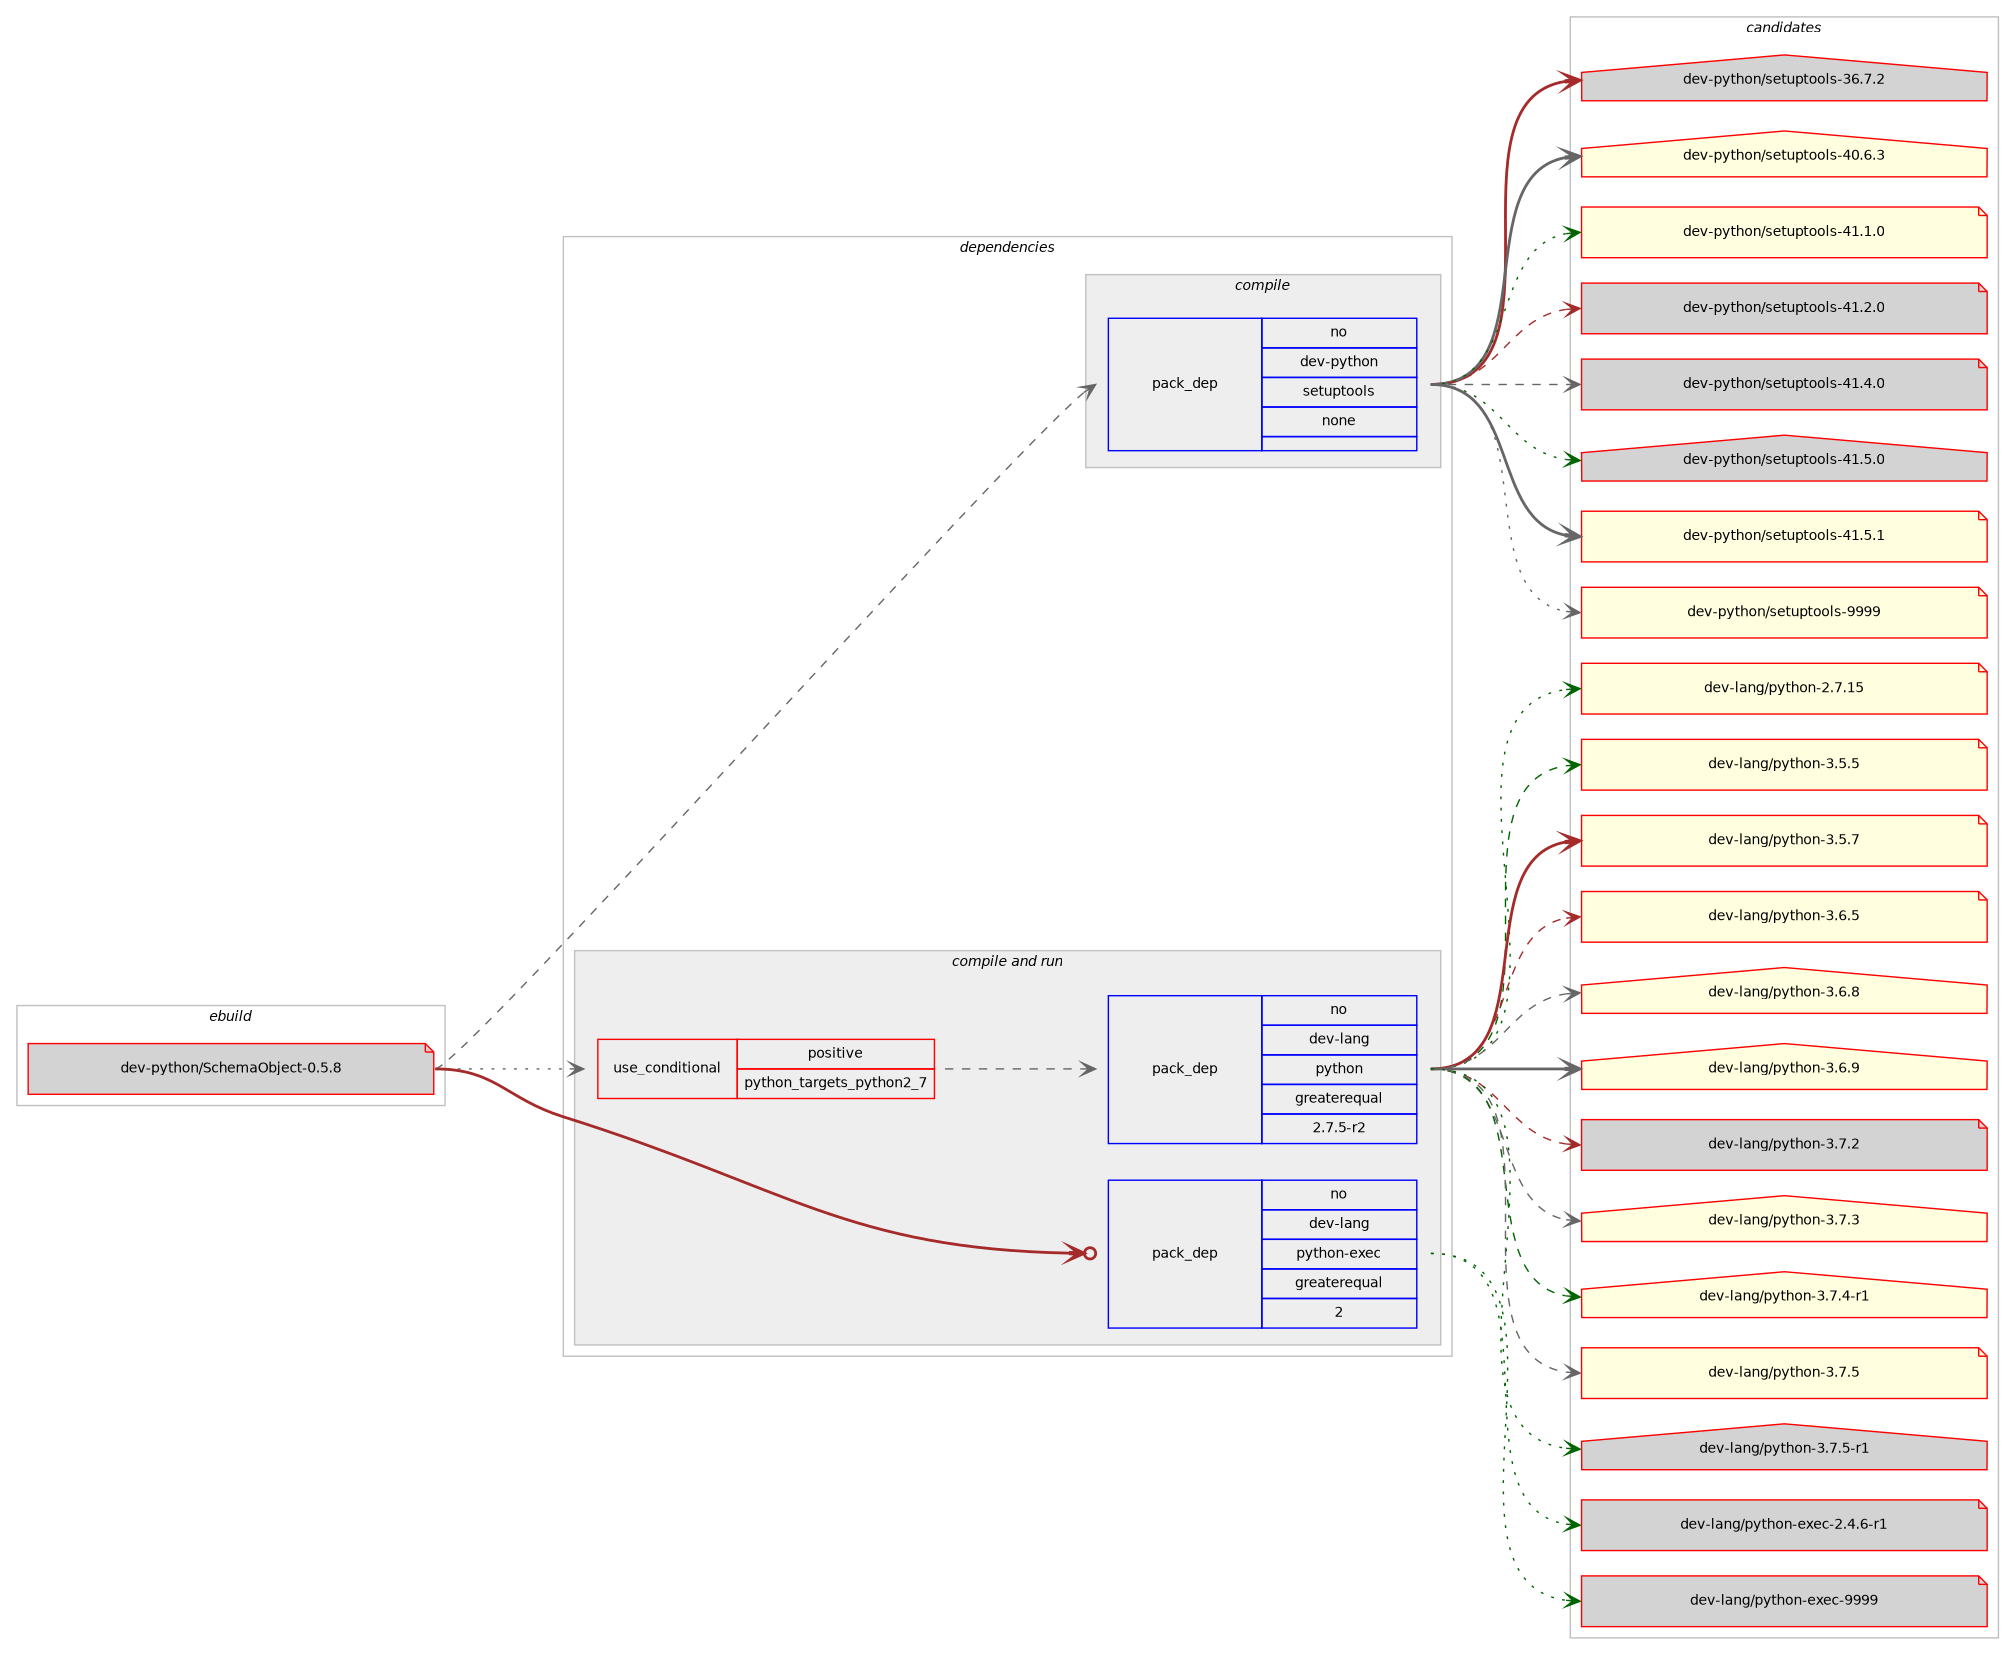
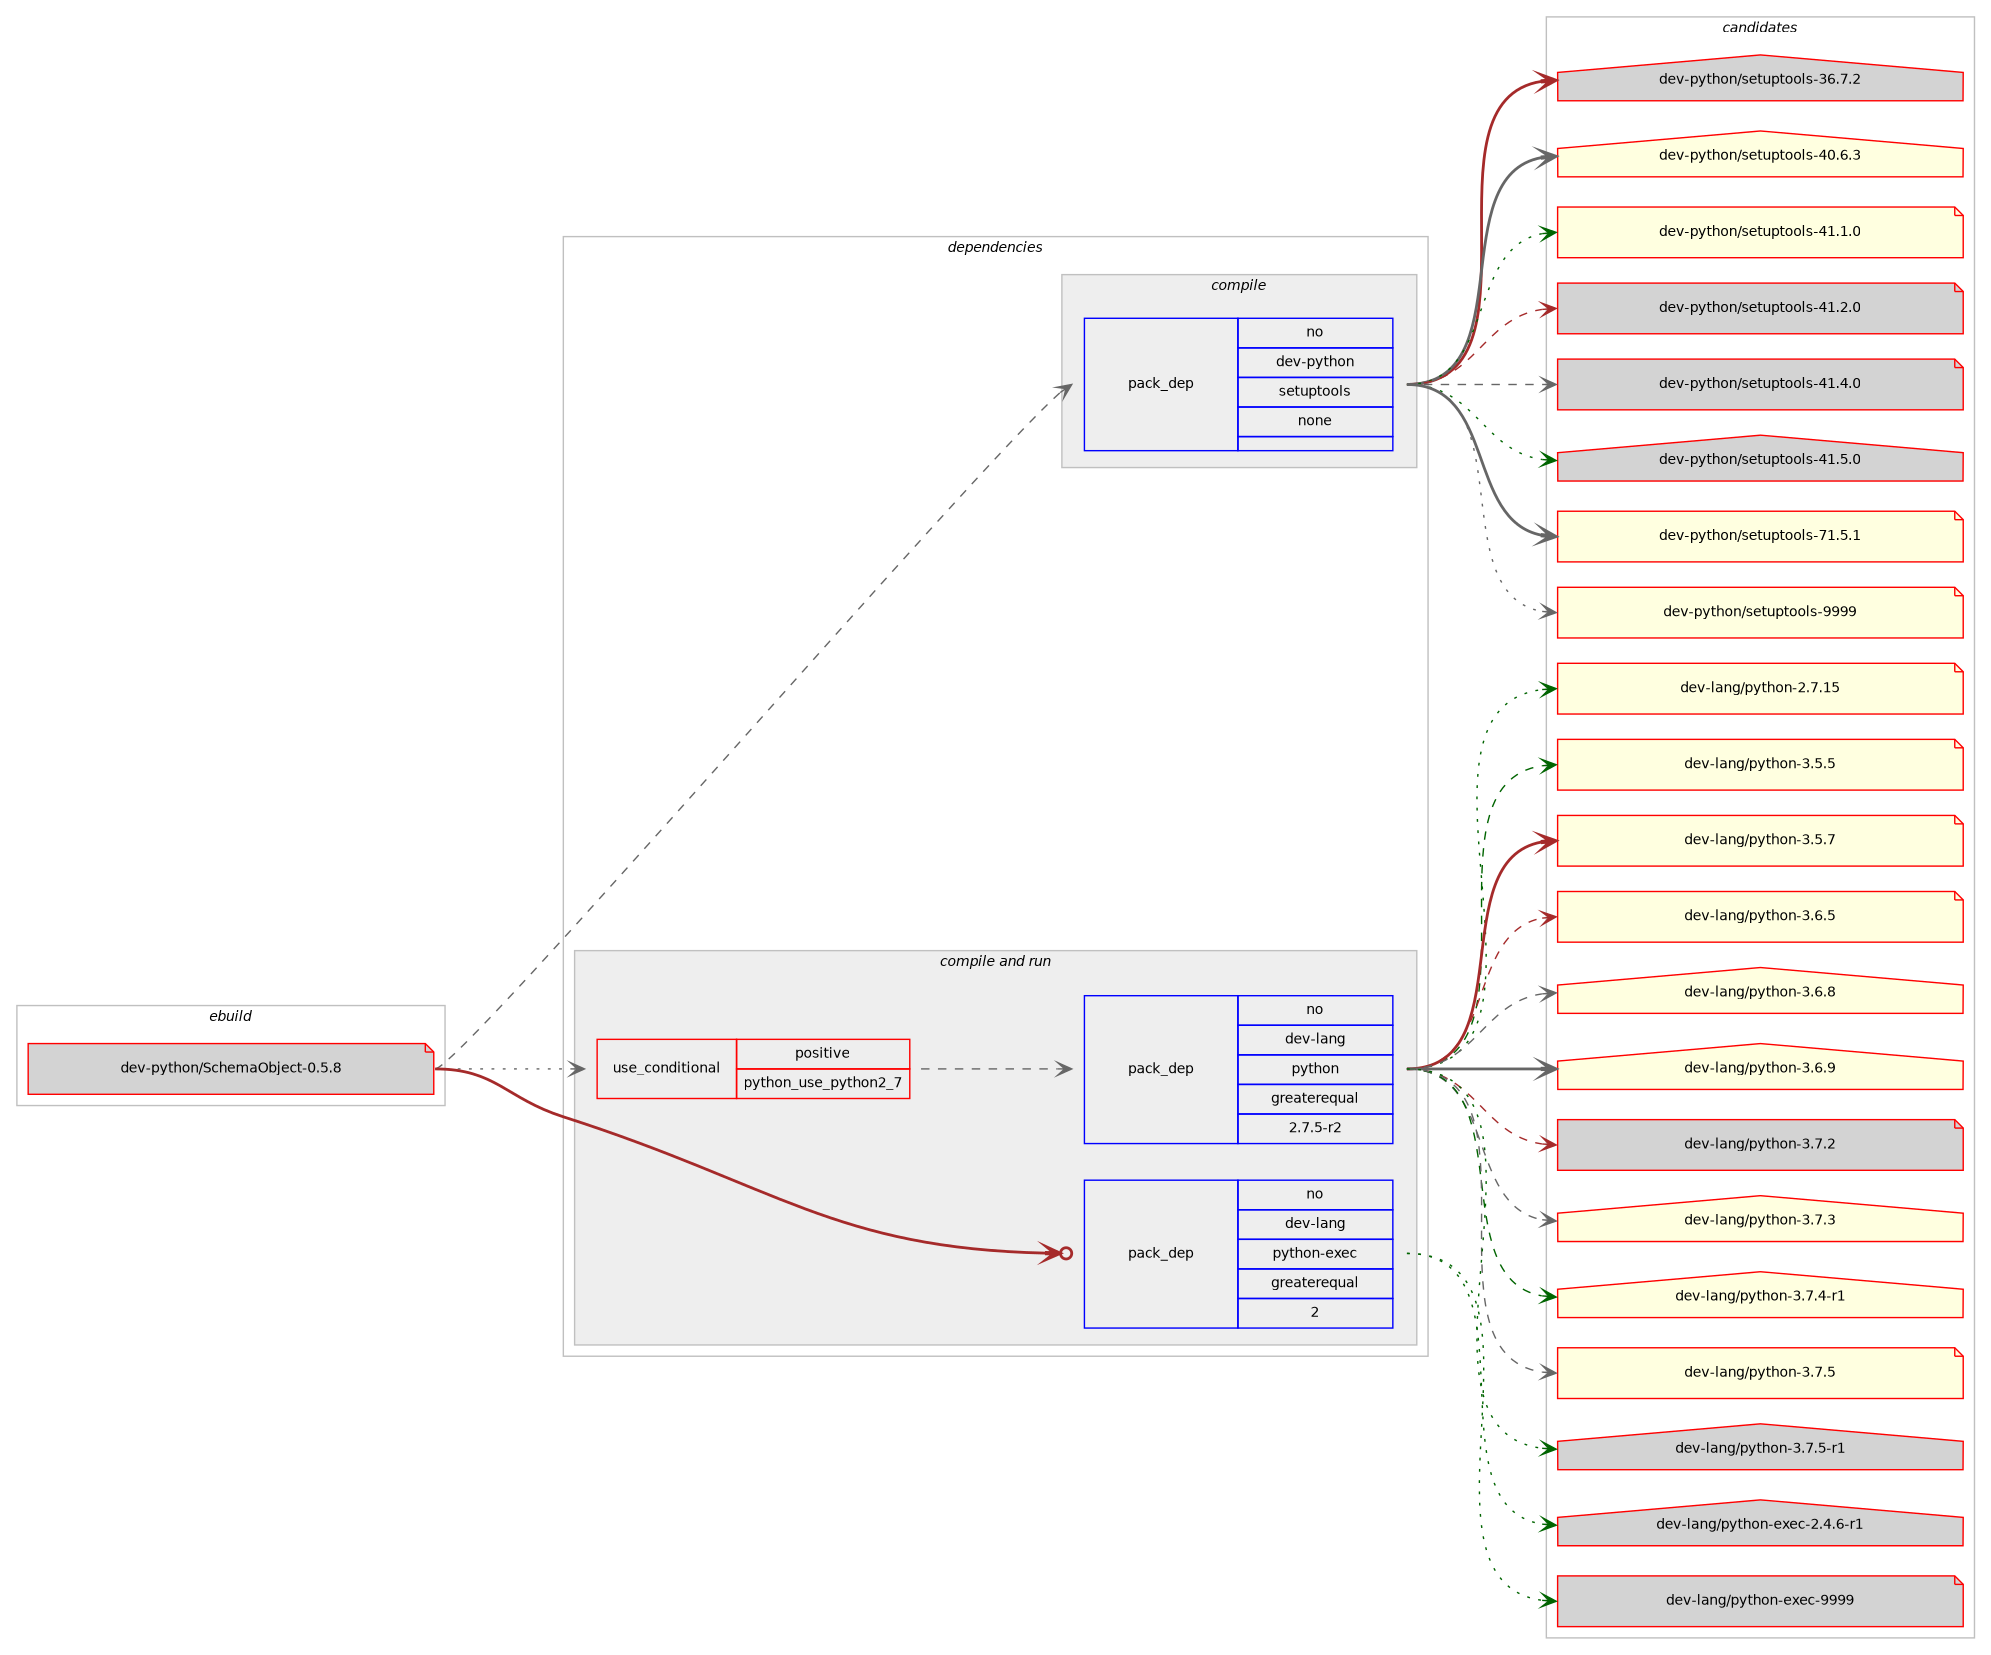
(1784, 537) -> (1760, 537)
(836, 1083) -> (823, 1083)
(1784, 1525) -> (1760, 1525)
